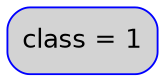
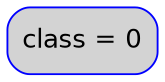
(83, 41) -> (83, 41)
